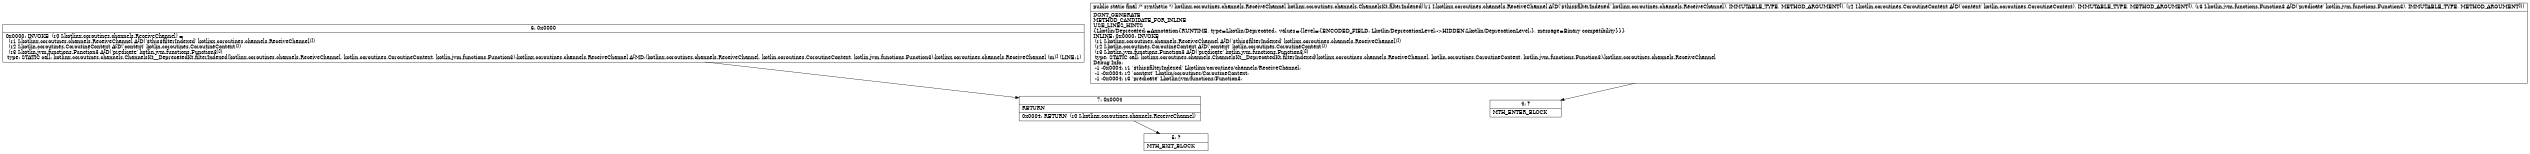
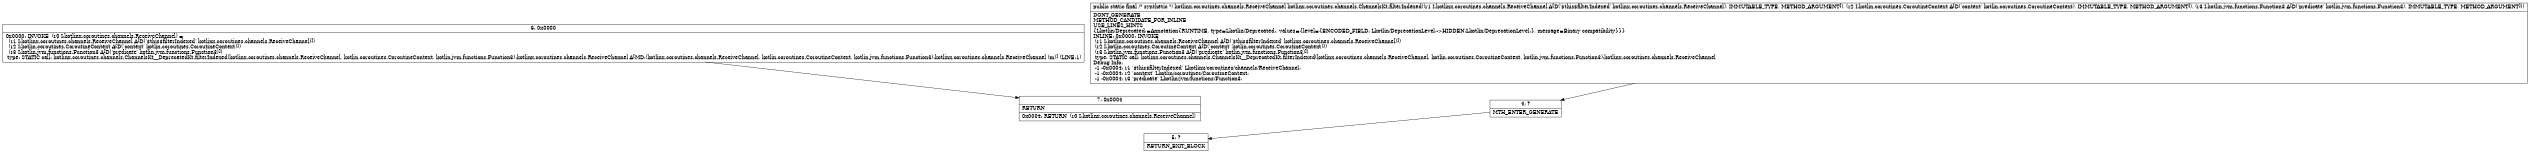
(1520, 113) -> (1526, 113)
(1145, 127) -> (1351, 125)
(1171, 146) -> (1176, 146)
